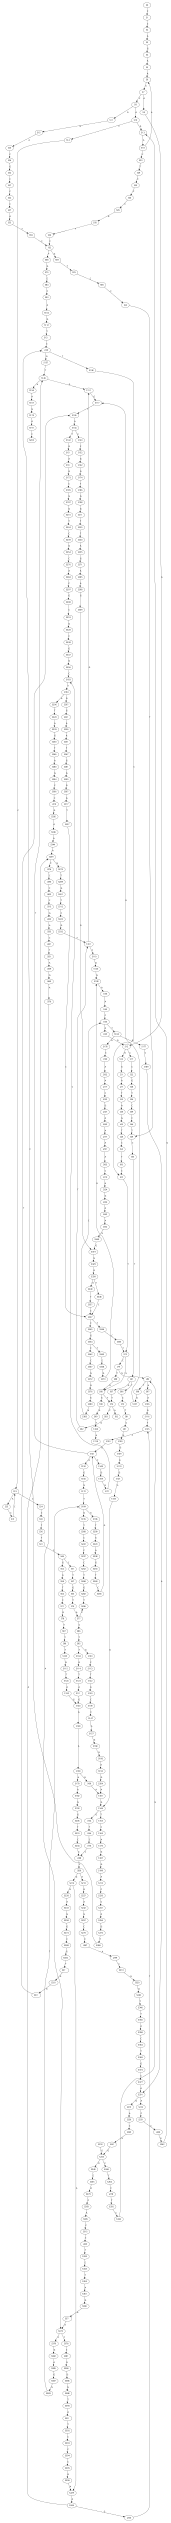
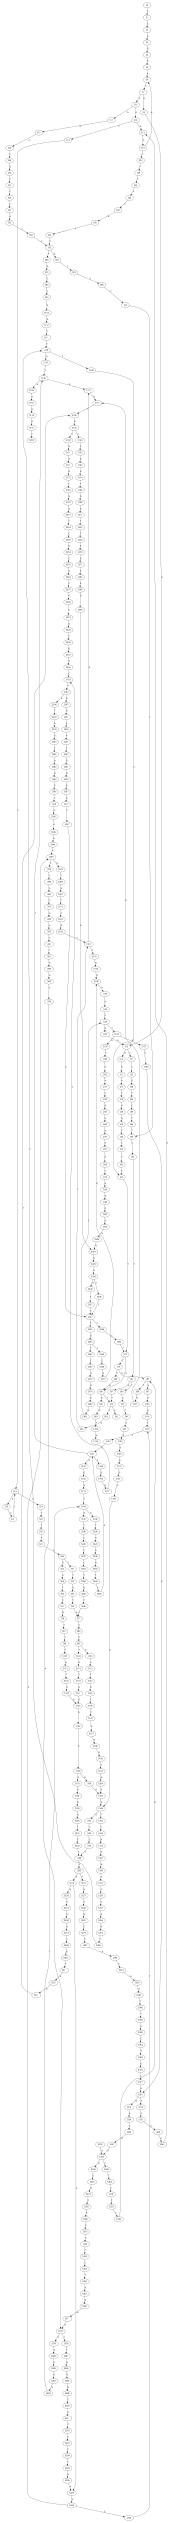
(81, 1613) -> (79, 1611)
